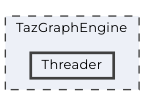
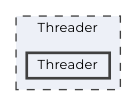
(72, 29) -> (68, 29)
